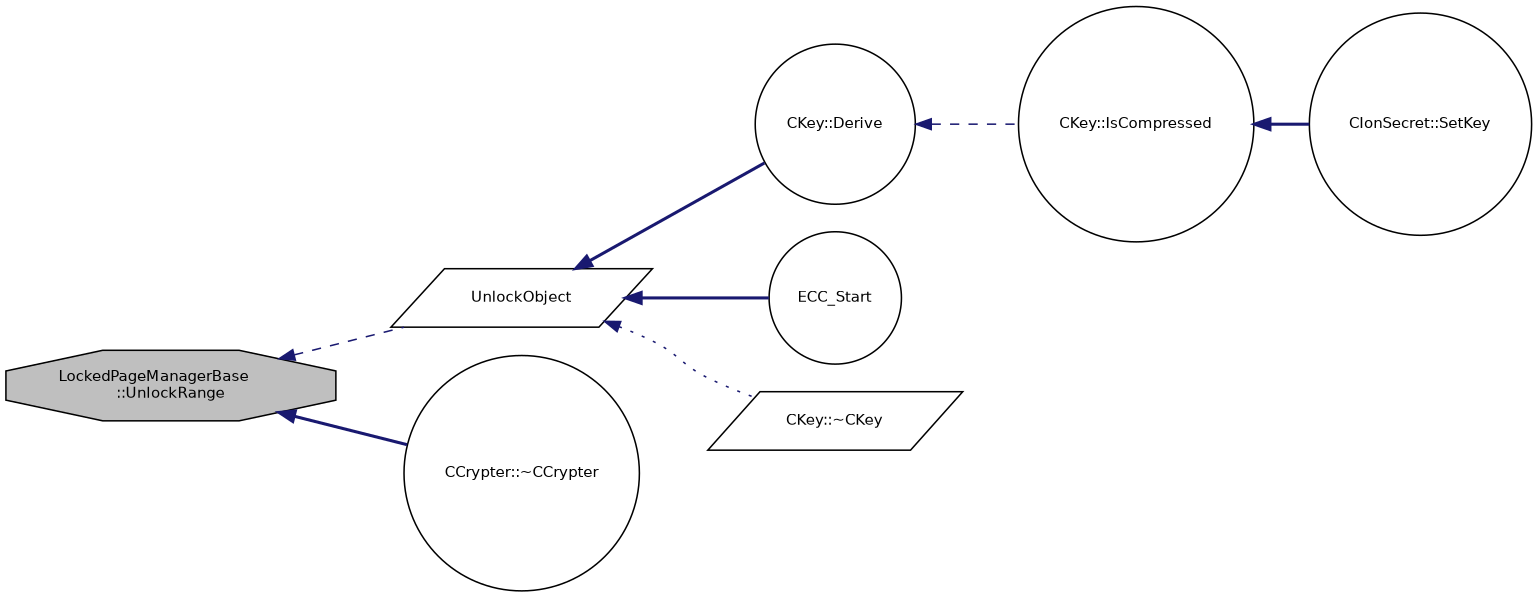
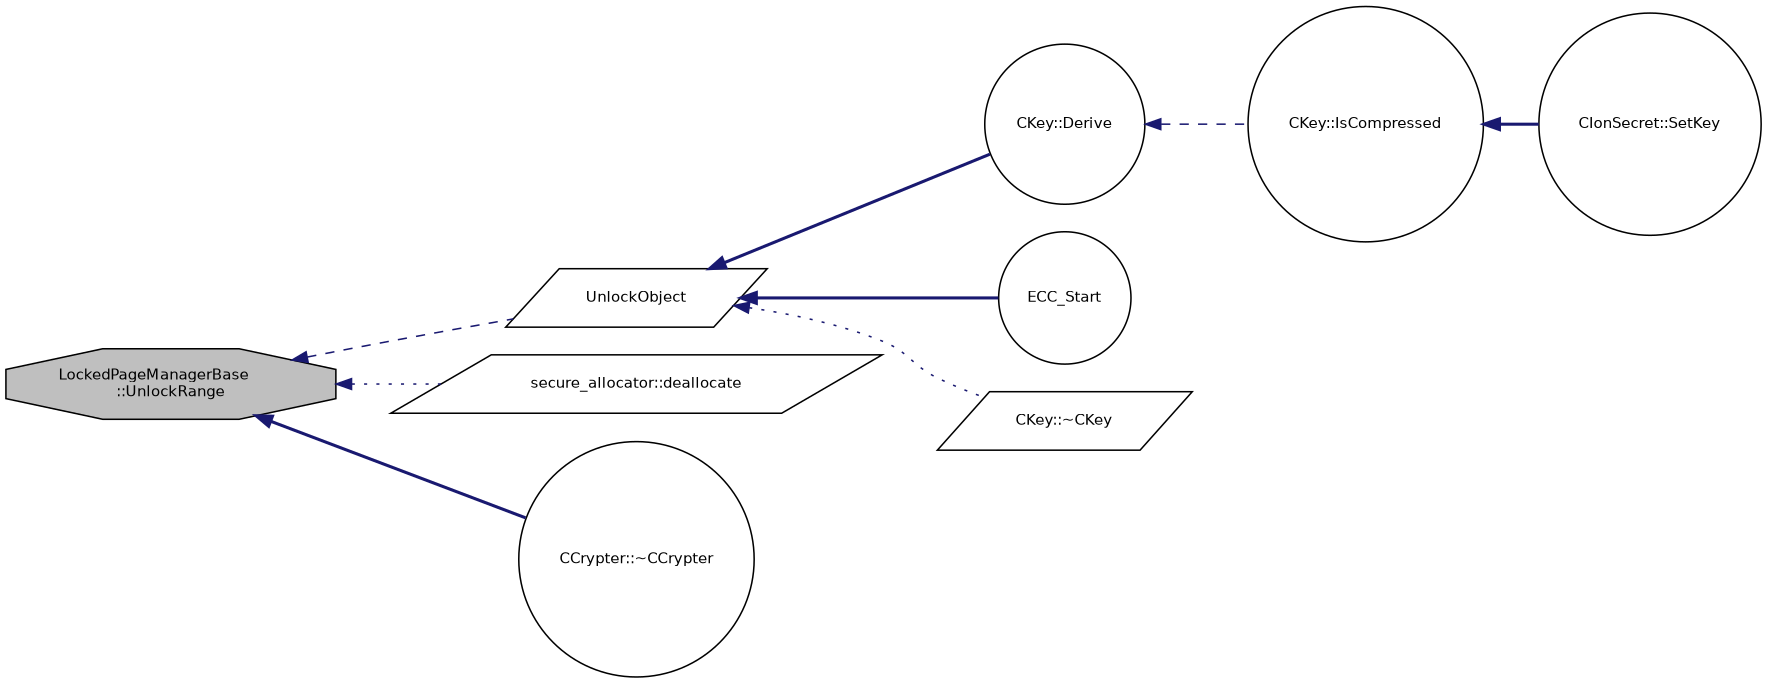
none -> (636, 384)
